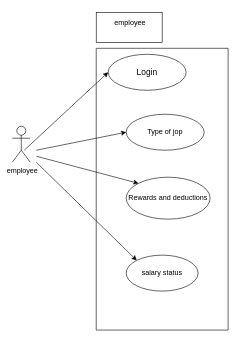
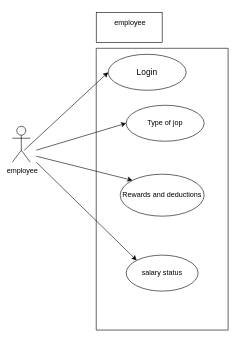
(165, 132) -> (165, 123)
(168, 198) -> (162, 195)
